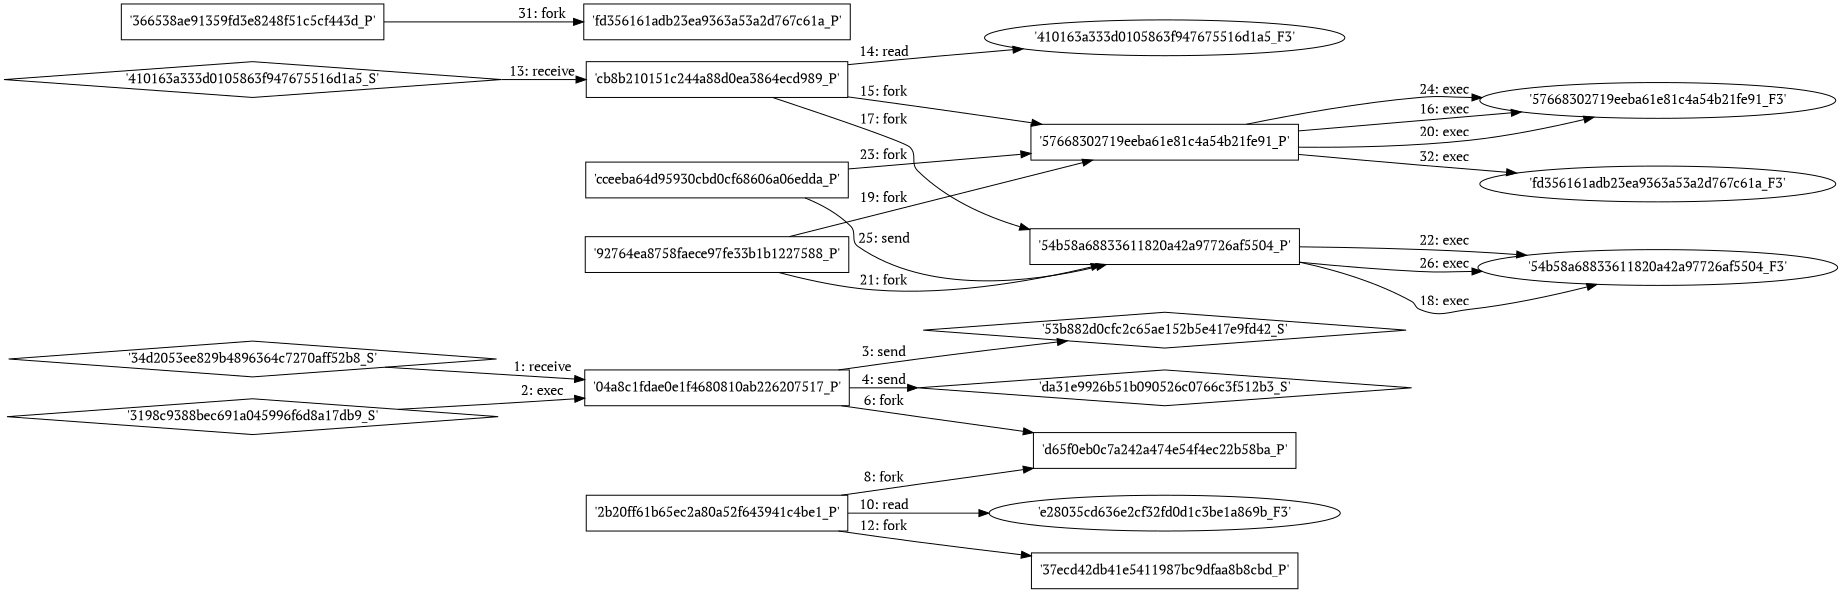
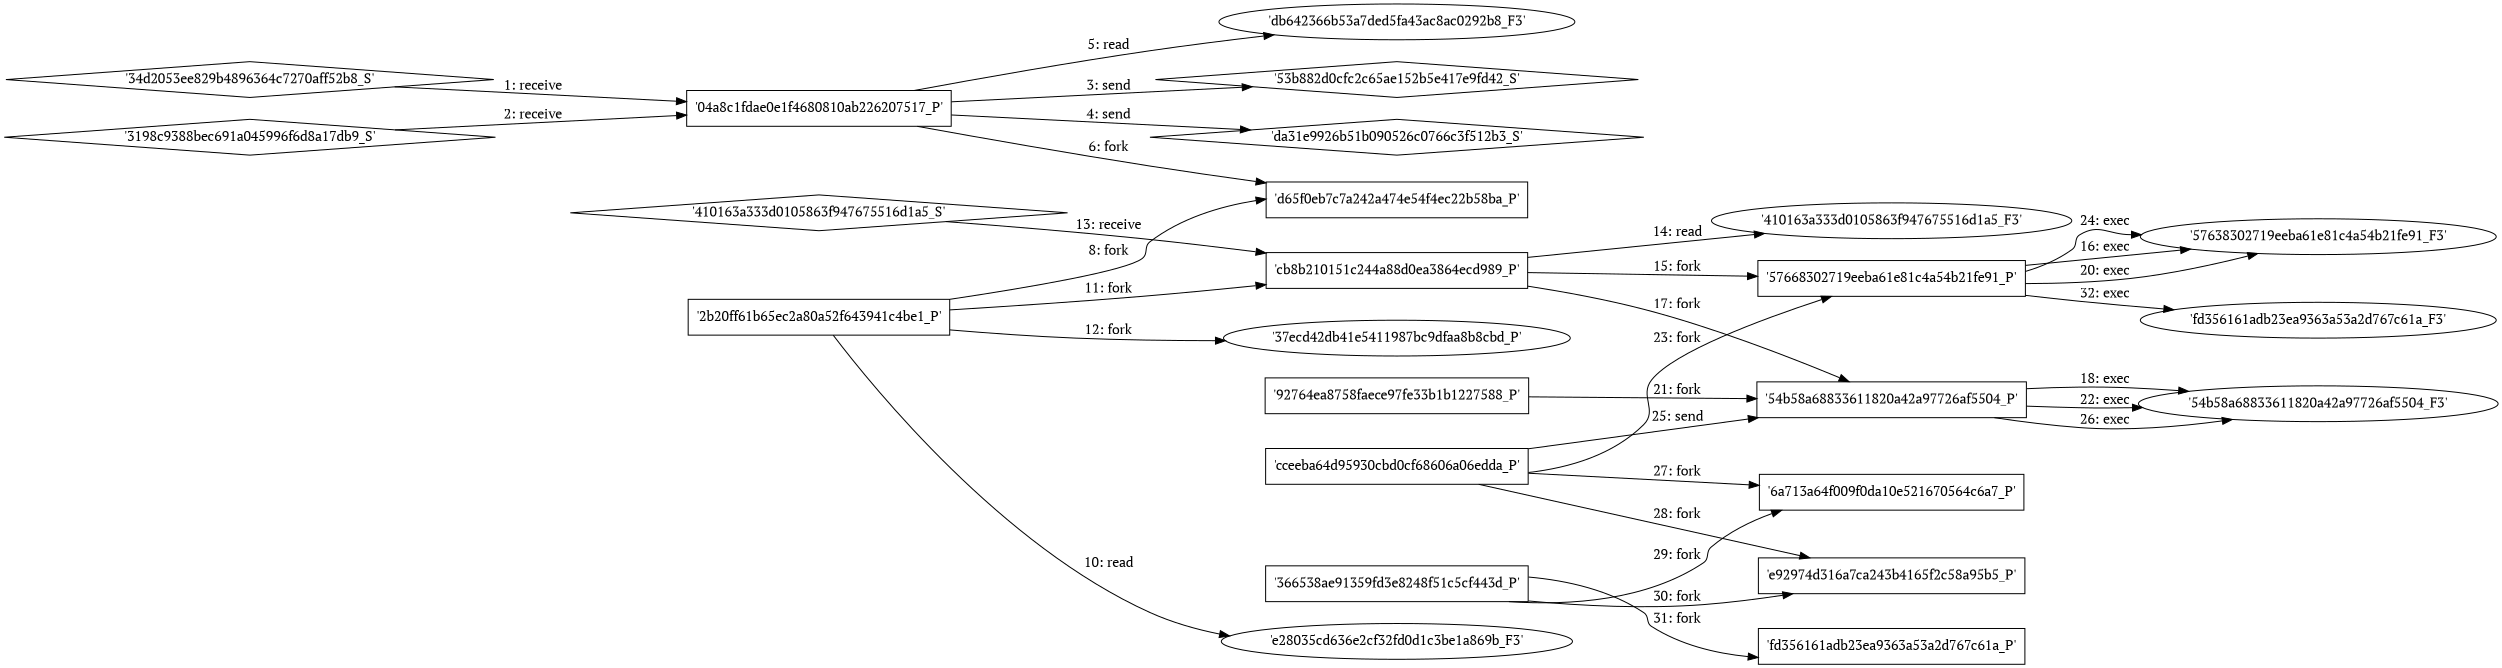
none -> (1397, 22)
(1658, 100) -> (2318, 237)
(936, 200) -> none
none -> (1103, 299)
(542, 391) -> (533, 115)
(1165, 450) -> (1397, 200)
none -> (1892, 492)
(1165, 571) -> (1397, 338)
none -> (1892, 576)
